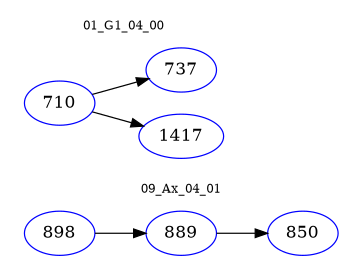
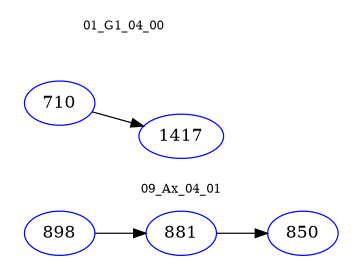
(181, 70) -> none
(181, 233) -> (181, 233)
